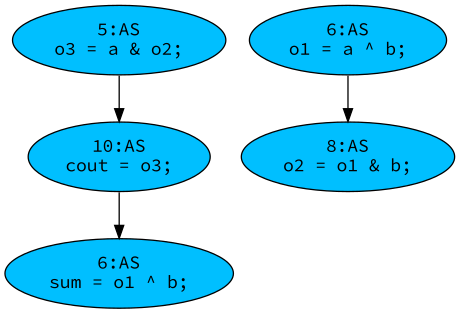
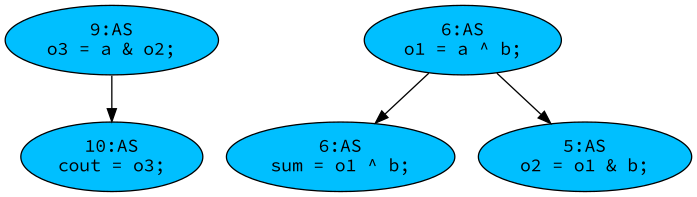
(119, 40) -> (112, 40)
(348, 157) -> (585, 157)
(119, 209) -> (407, 94)
